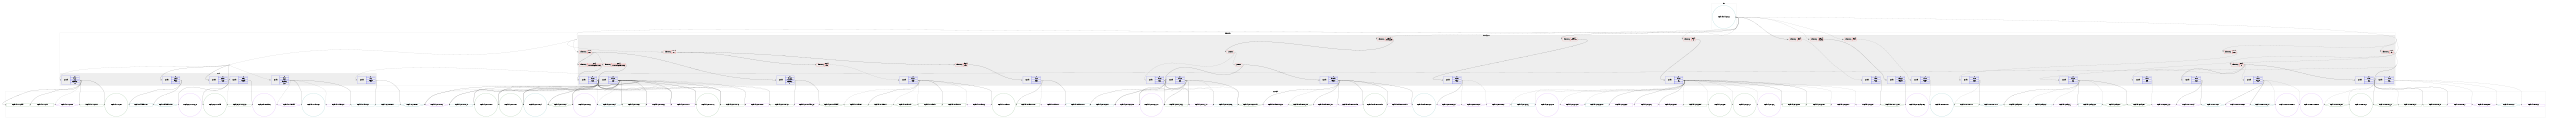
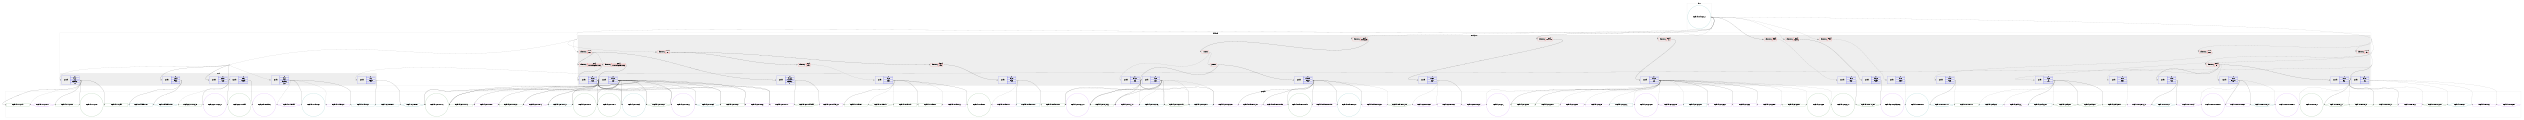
(856, 105) -> none
